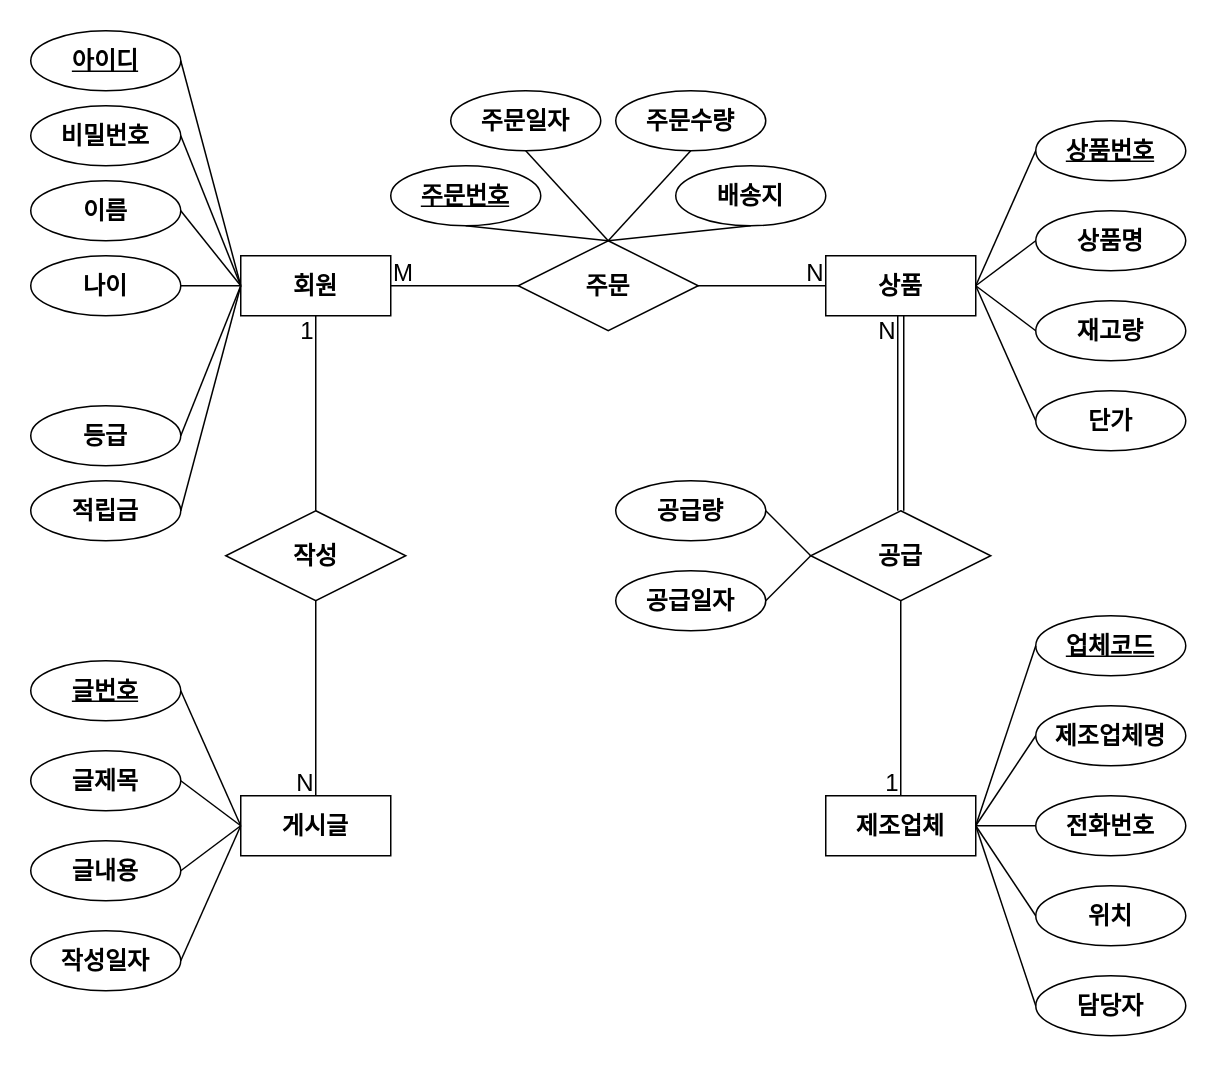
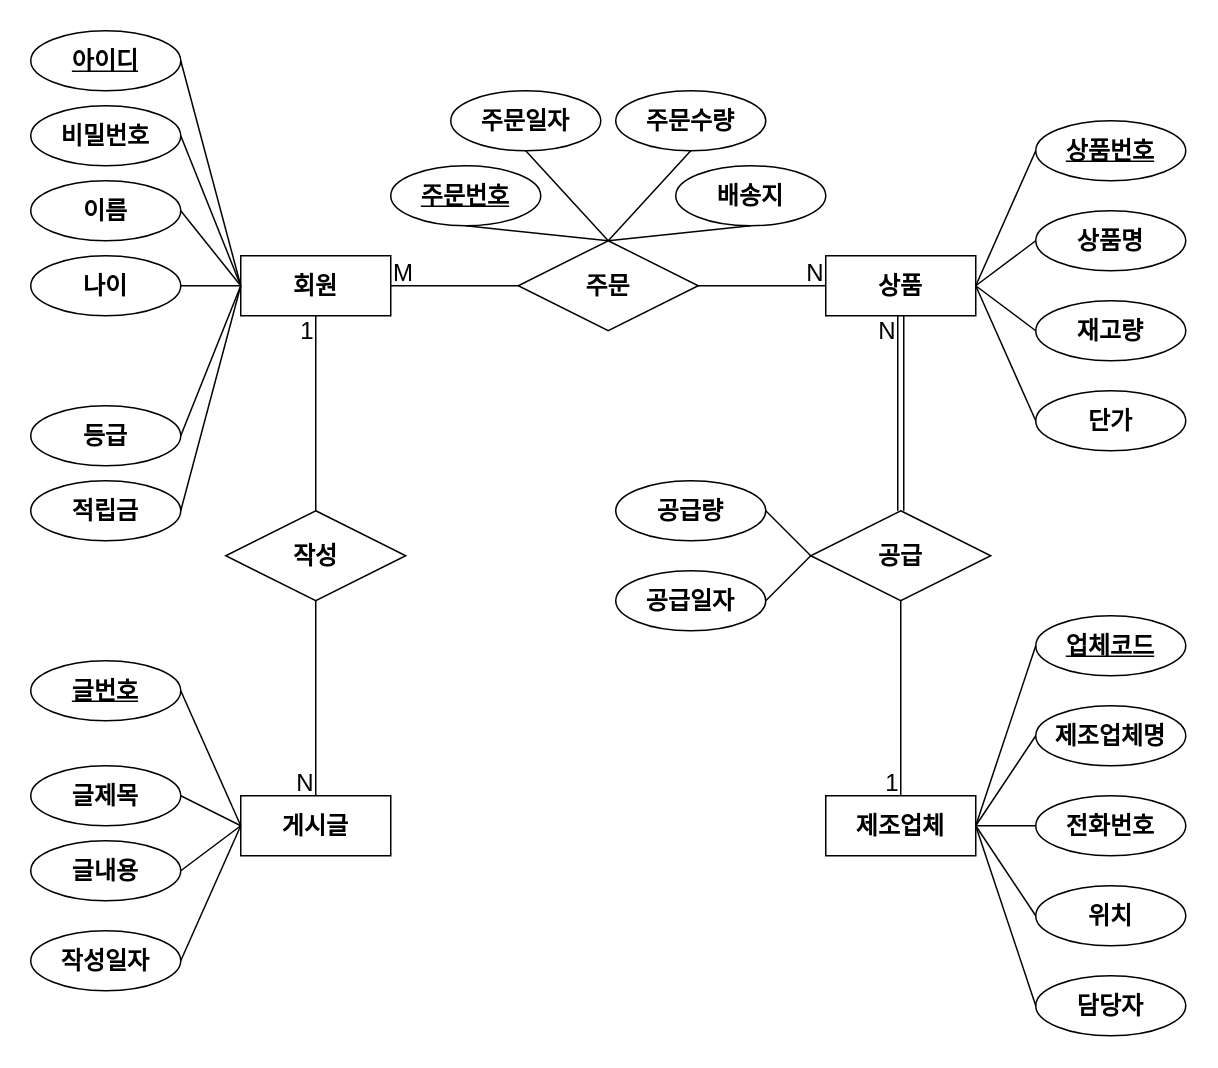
(106, 781) -> (106, 796)
